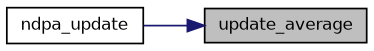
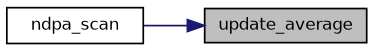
(75, 26) -> (75, 26)
